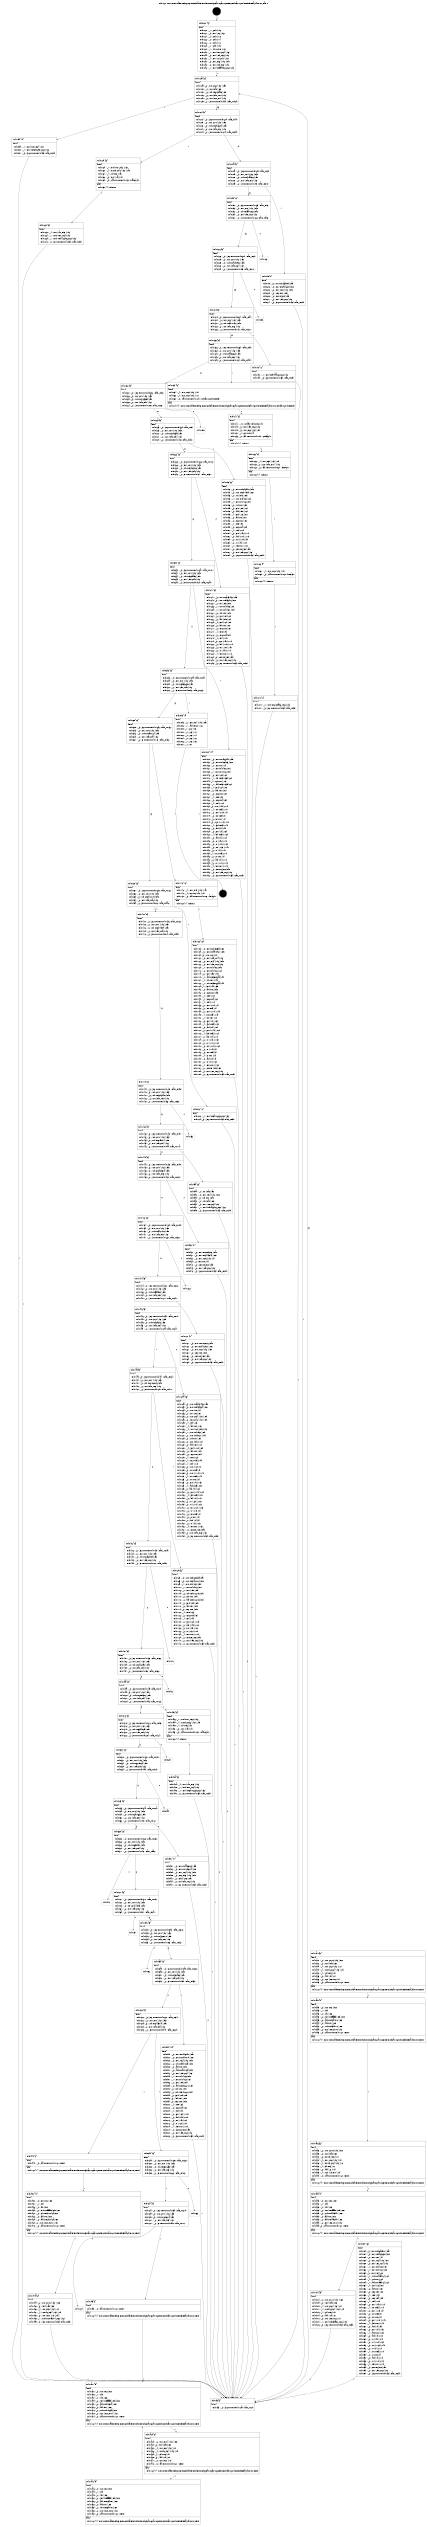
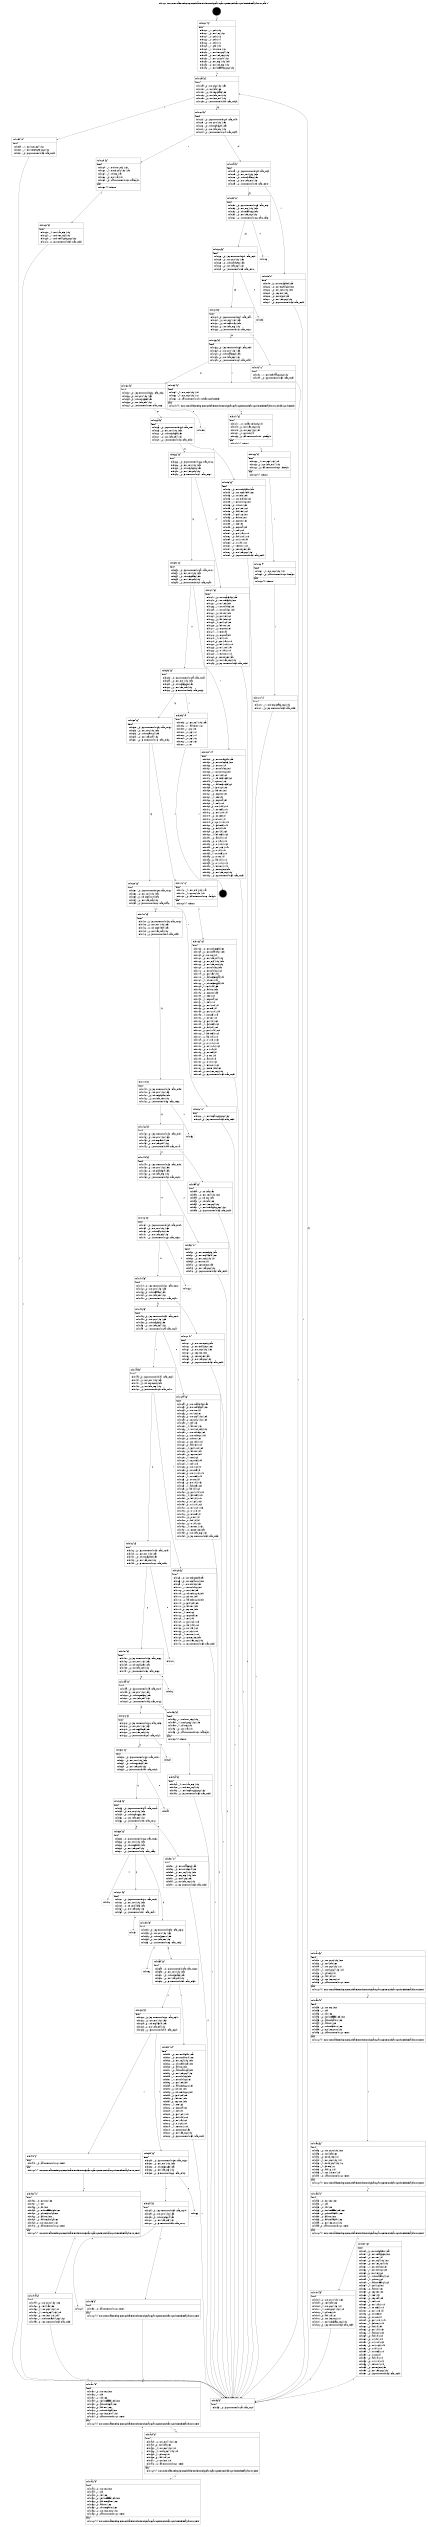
none -> (157, 1304)
(149, 1917) -> (158, 1886)
